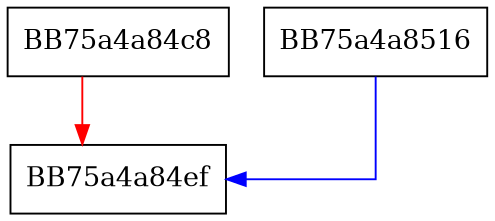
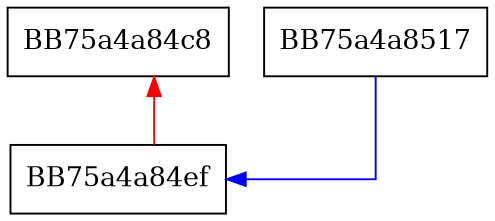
(376, 42) -> (376, 42)
(82, 101) -> (154, 120)
